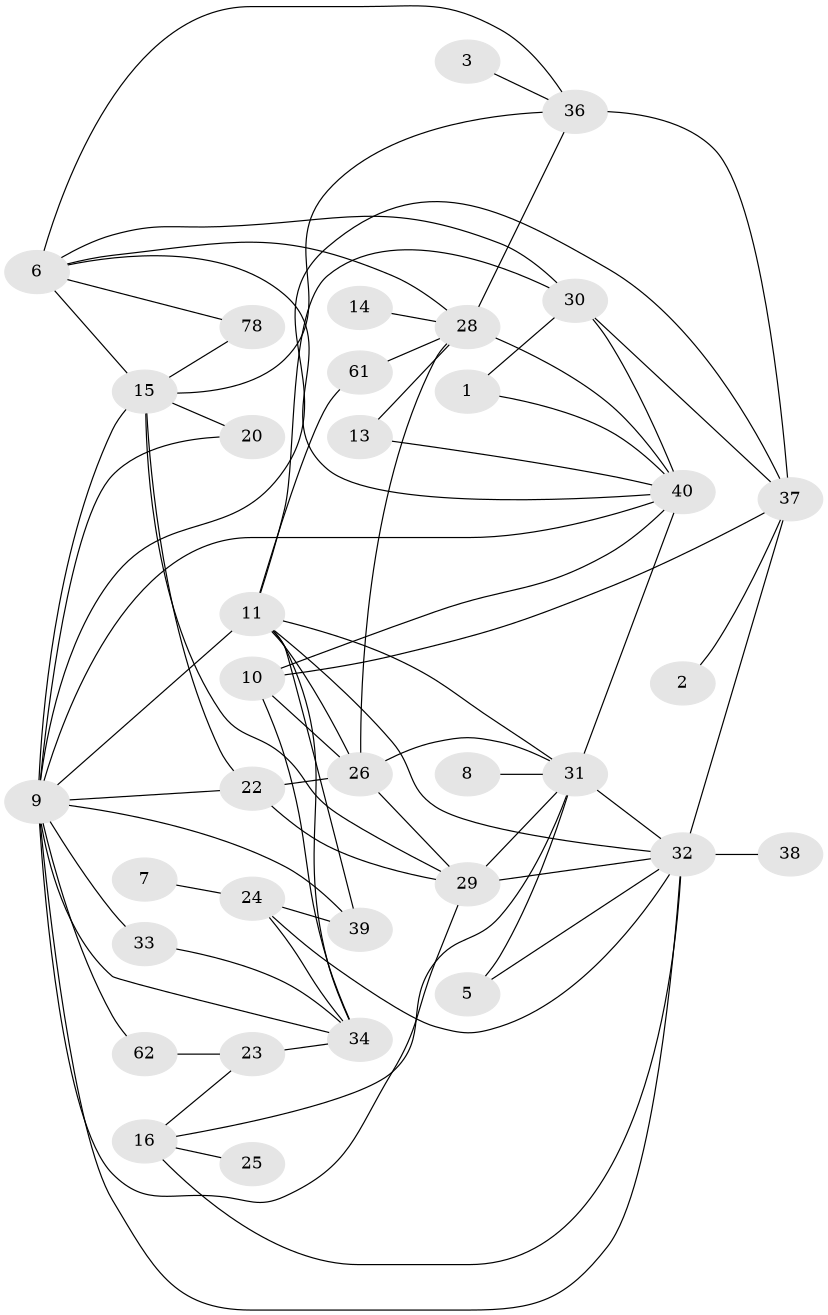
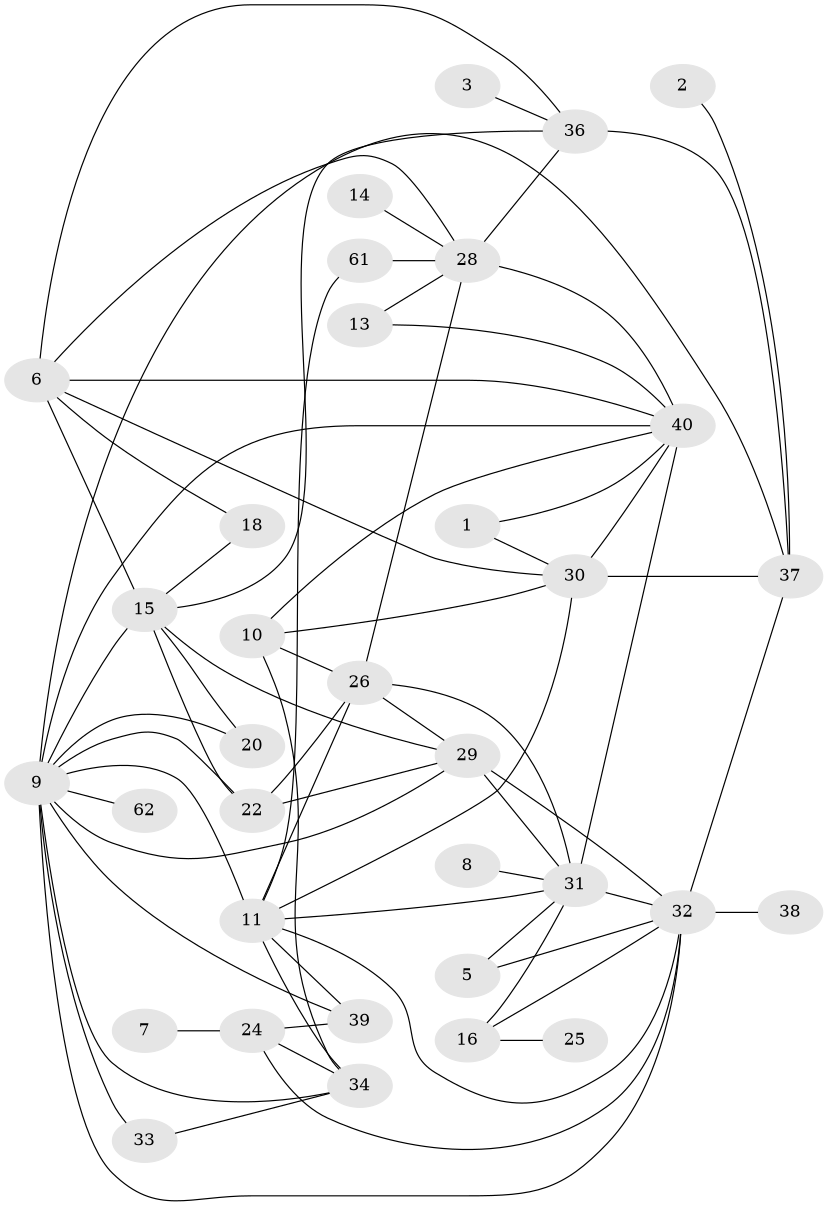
(252, 327) -> (252, 526)
(532, 617) -> (416, 614)
(252, 1054) -> none
